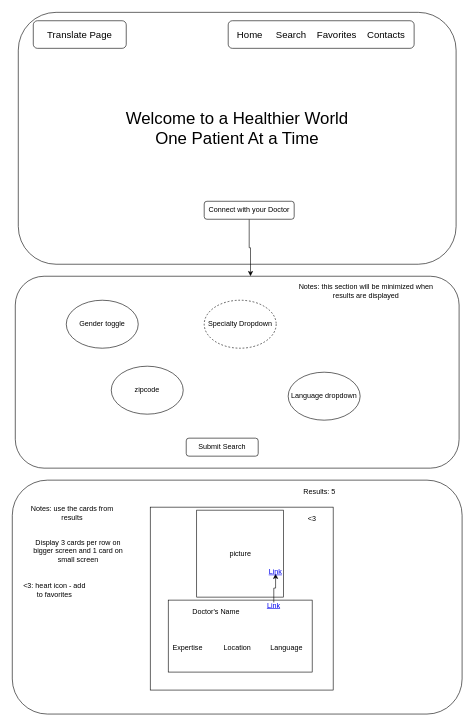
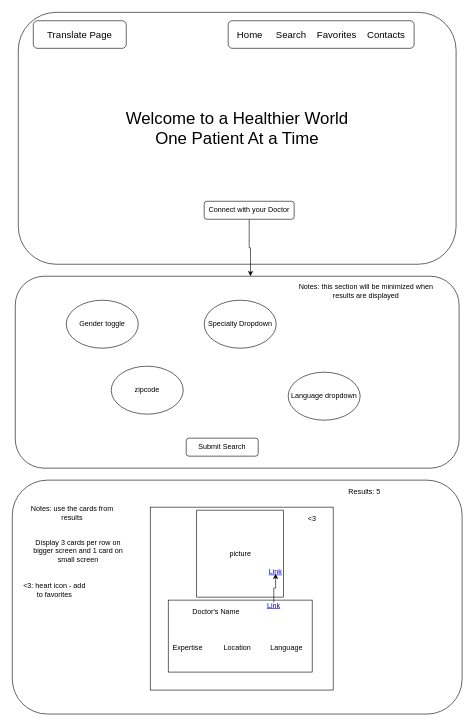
(240, 324) -> (240, 324)
(320, 492) -> (365, 492)
